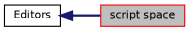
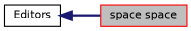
(143, 16) -> (144, 16)
